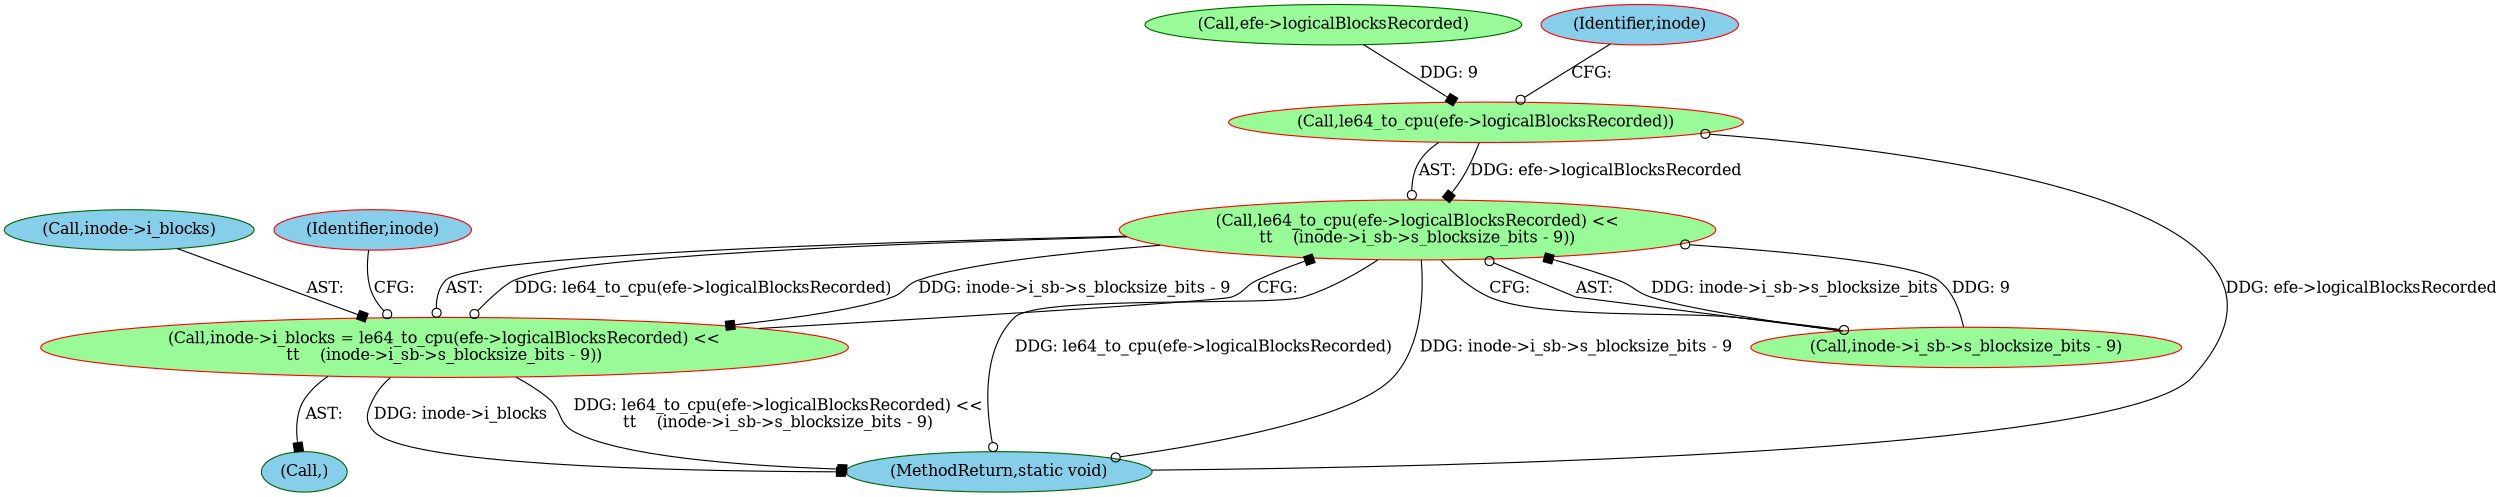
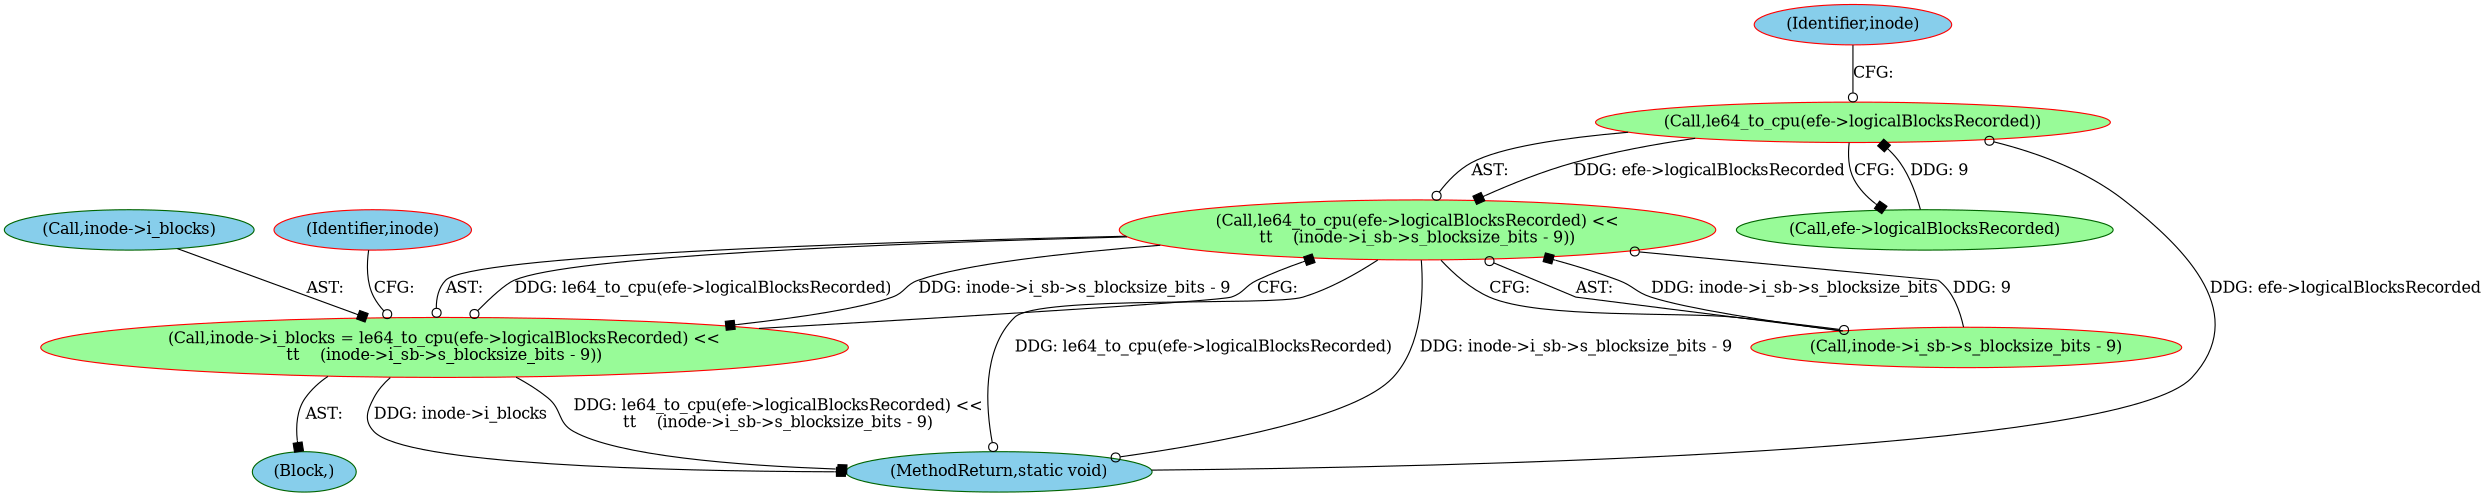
none -> (1853, 177)
(304, 472) -> (304, 472)
